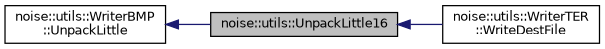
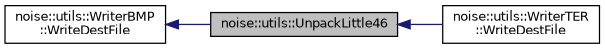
(85, 24) -> (85, 24)
(304, 24) -> (304, 24)
